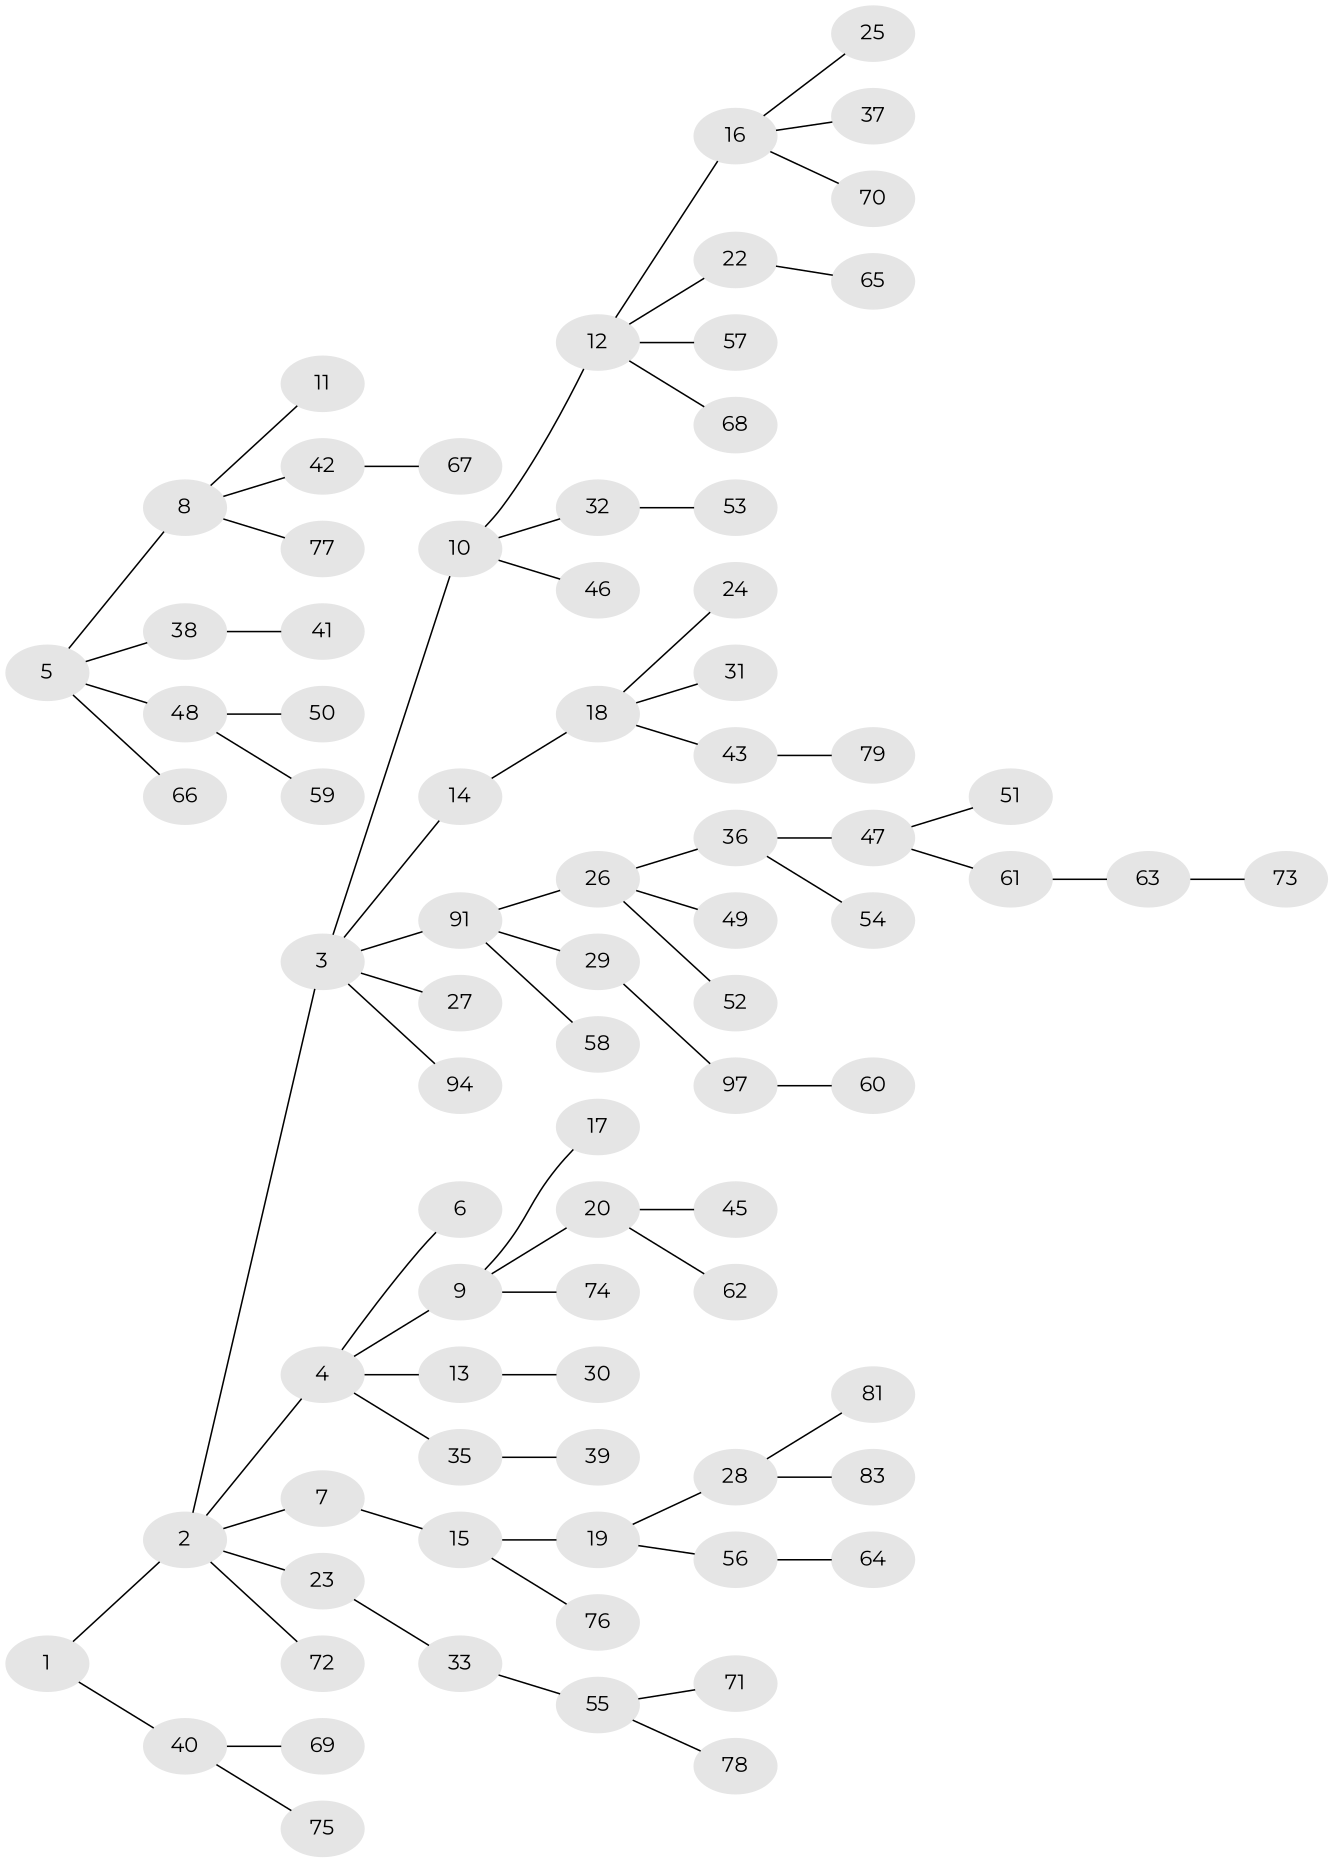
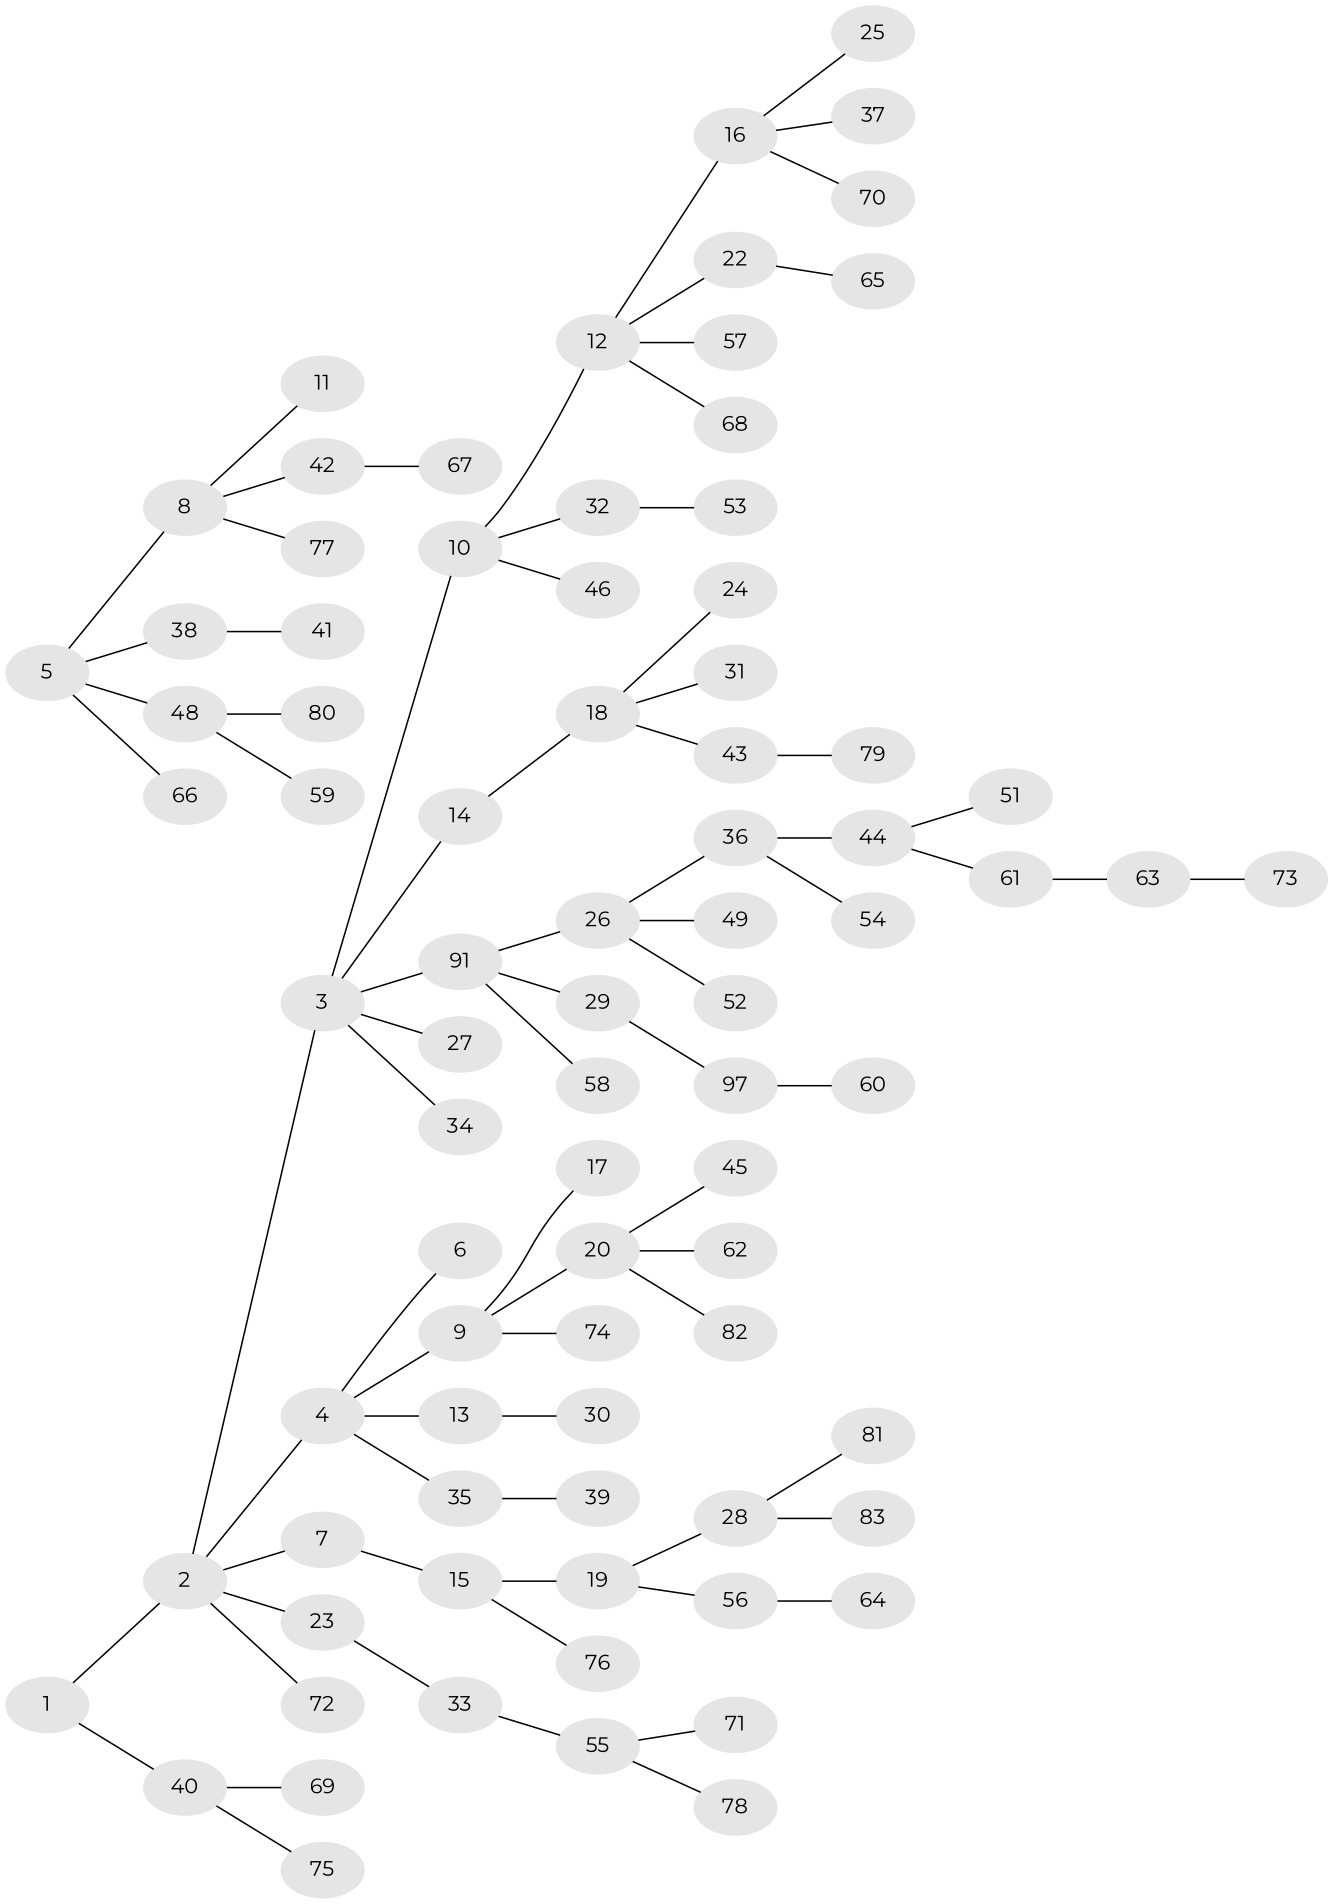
(323, 714) -> (323, 714)
(873, 838) -> (873, 838)
(460, 1086) -> (460, 1127)
none -> (736, 1333)
